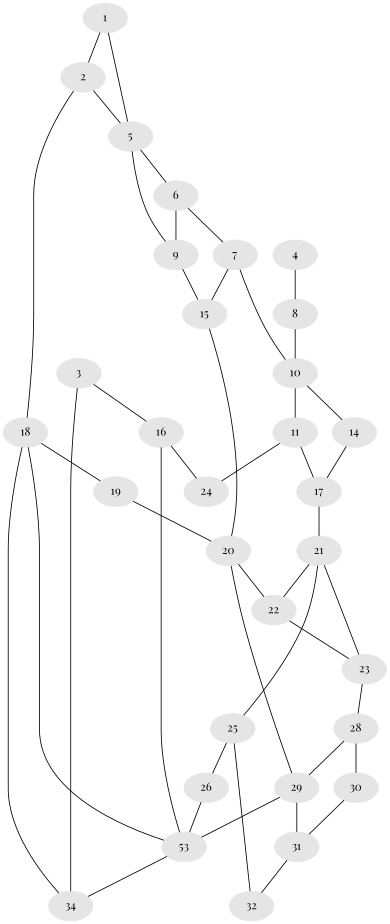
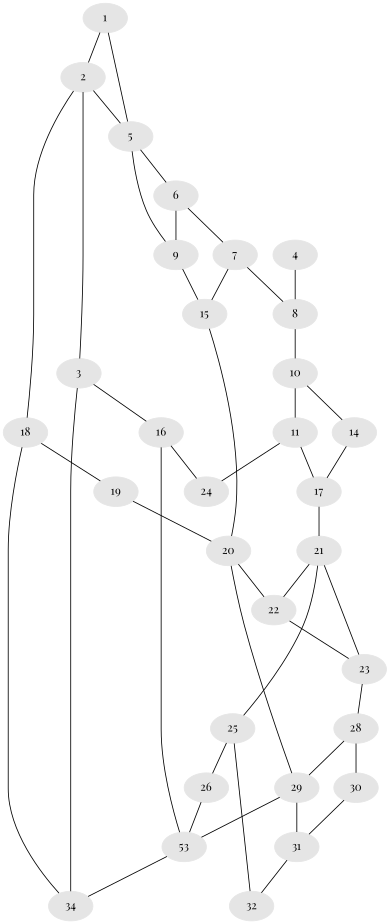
none -> (83, 225)
(259, 316) -> (265, 284)
(39, 677) -> none
